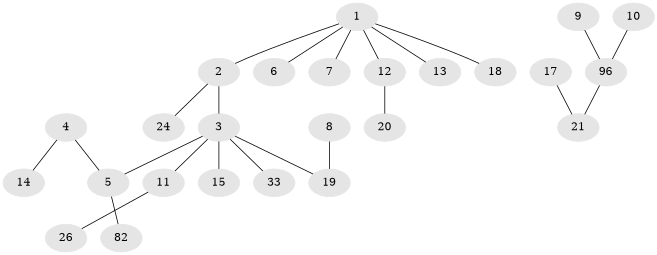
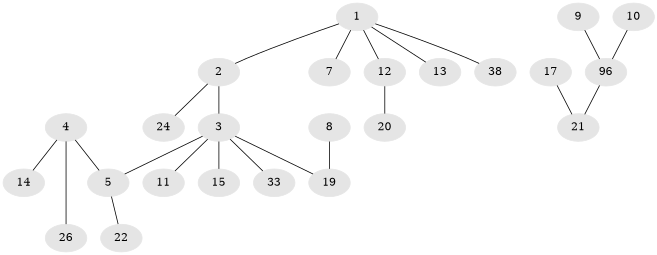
(274, 72) -> none
(495, 72) -> (495, 72)
(120, 208) -> (66, 183)
(121, 238) -> (121, 238)
